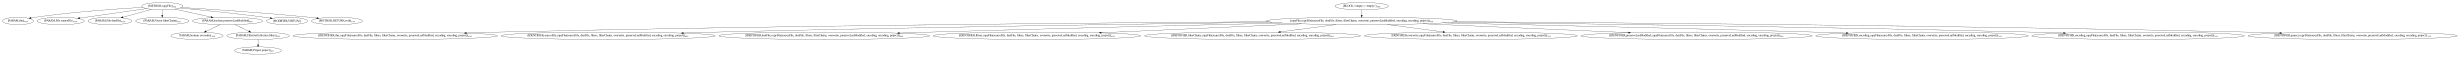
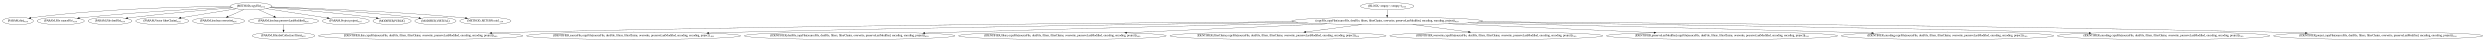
none -> (392, 21)
(213, 28) -> (236, 13)
(258, 42) -> (297, 13)
